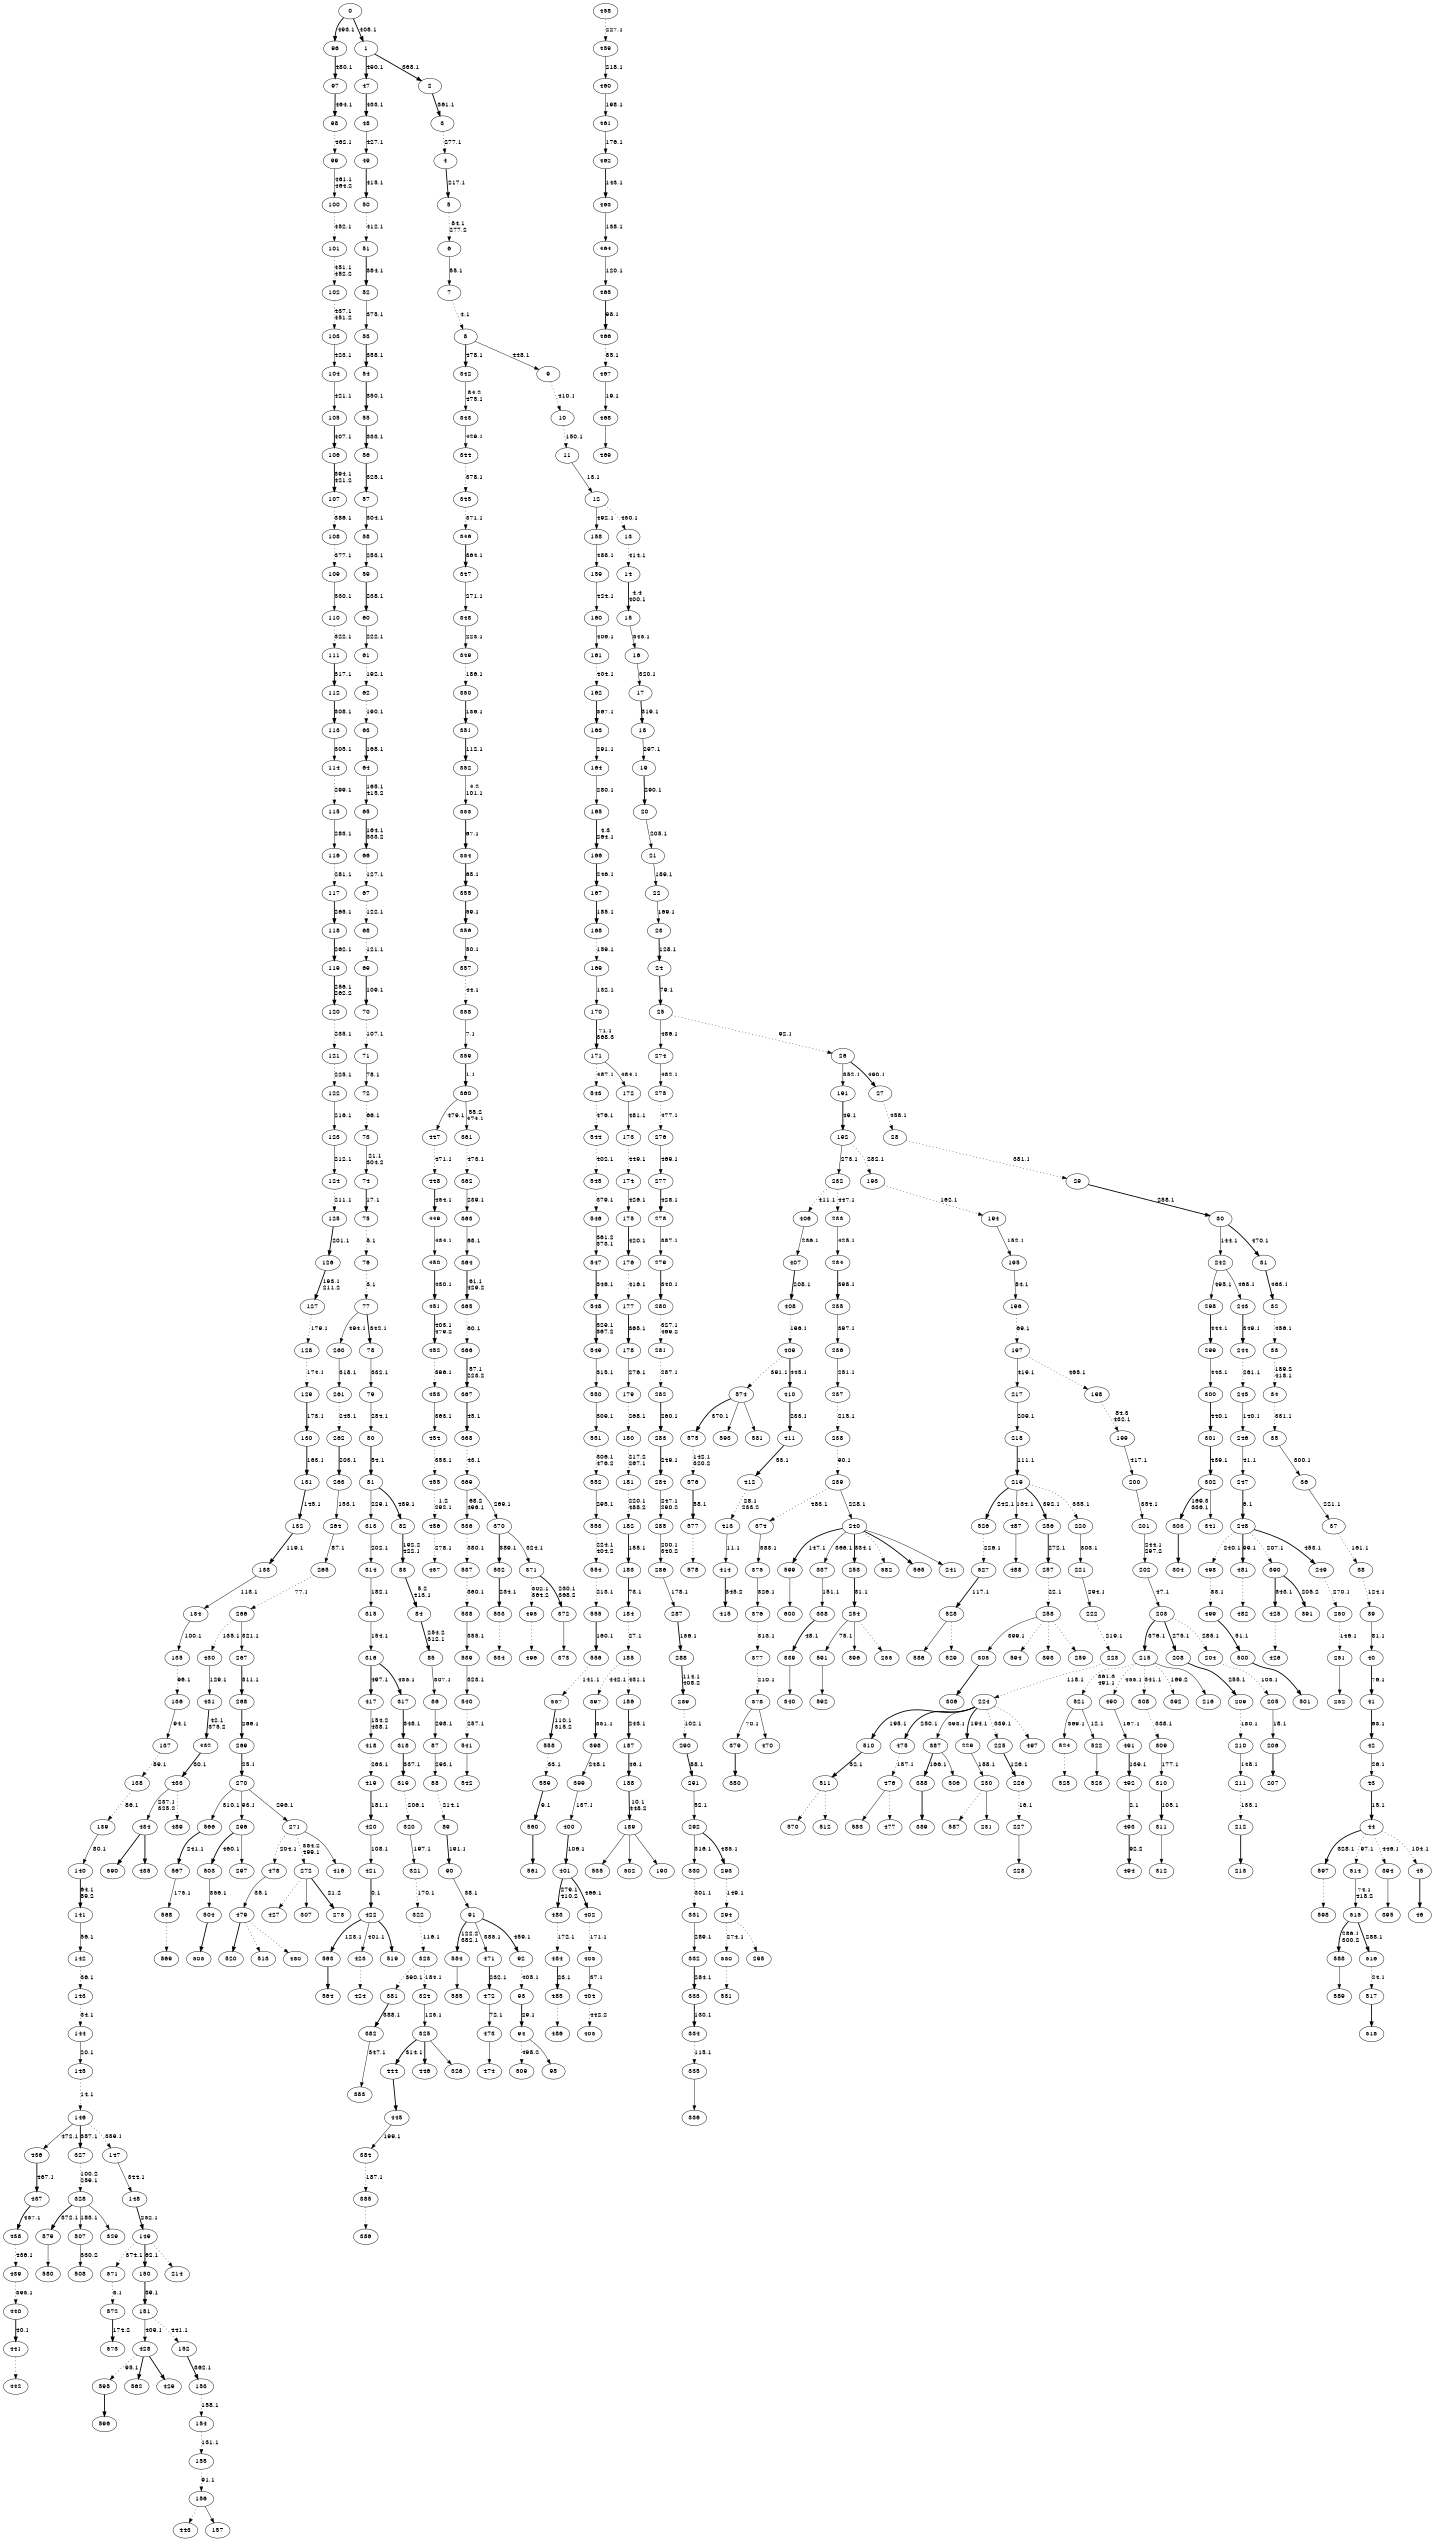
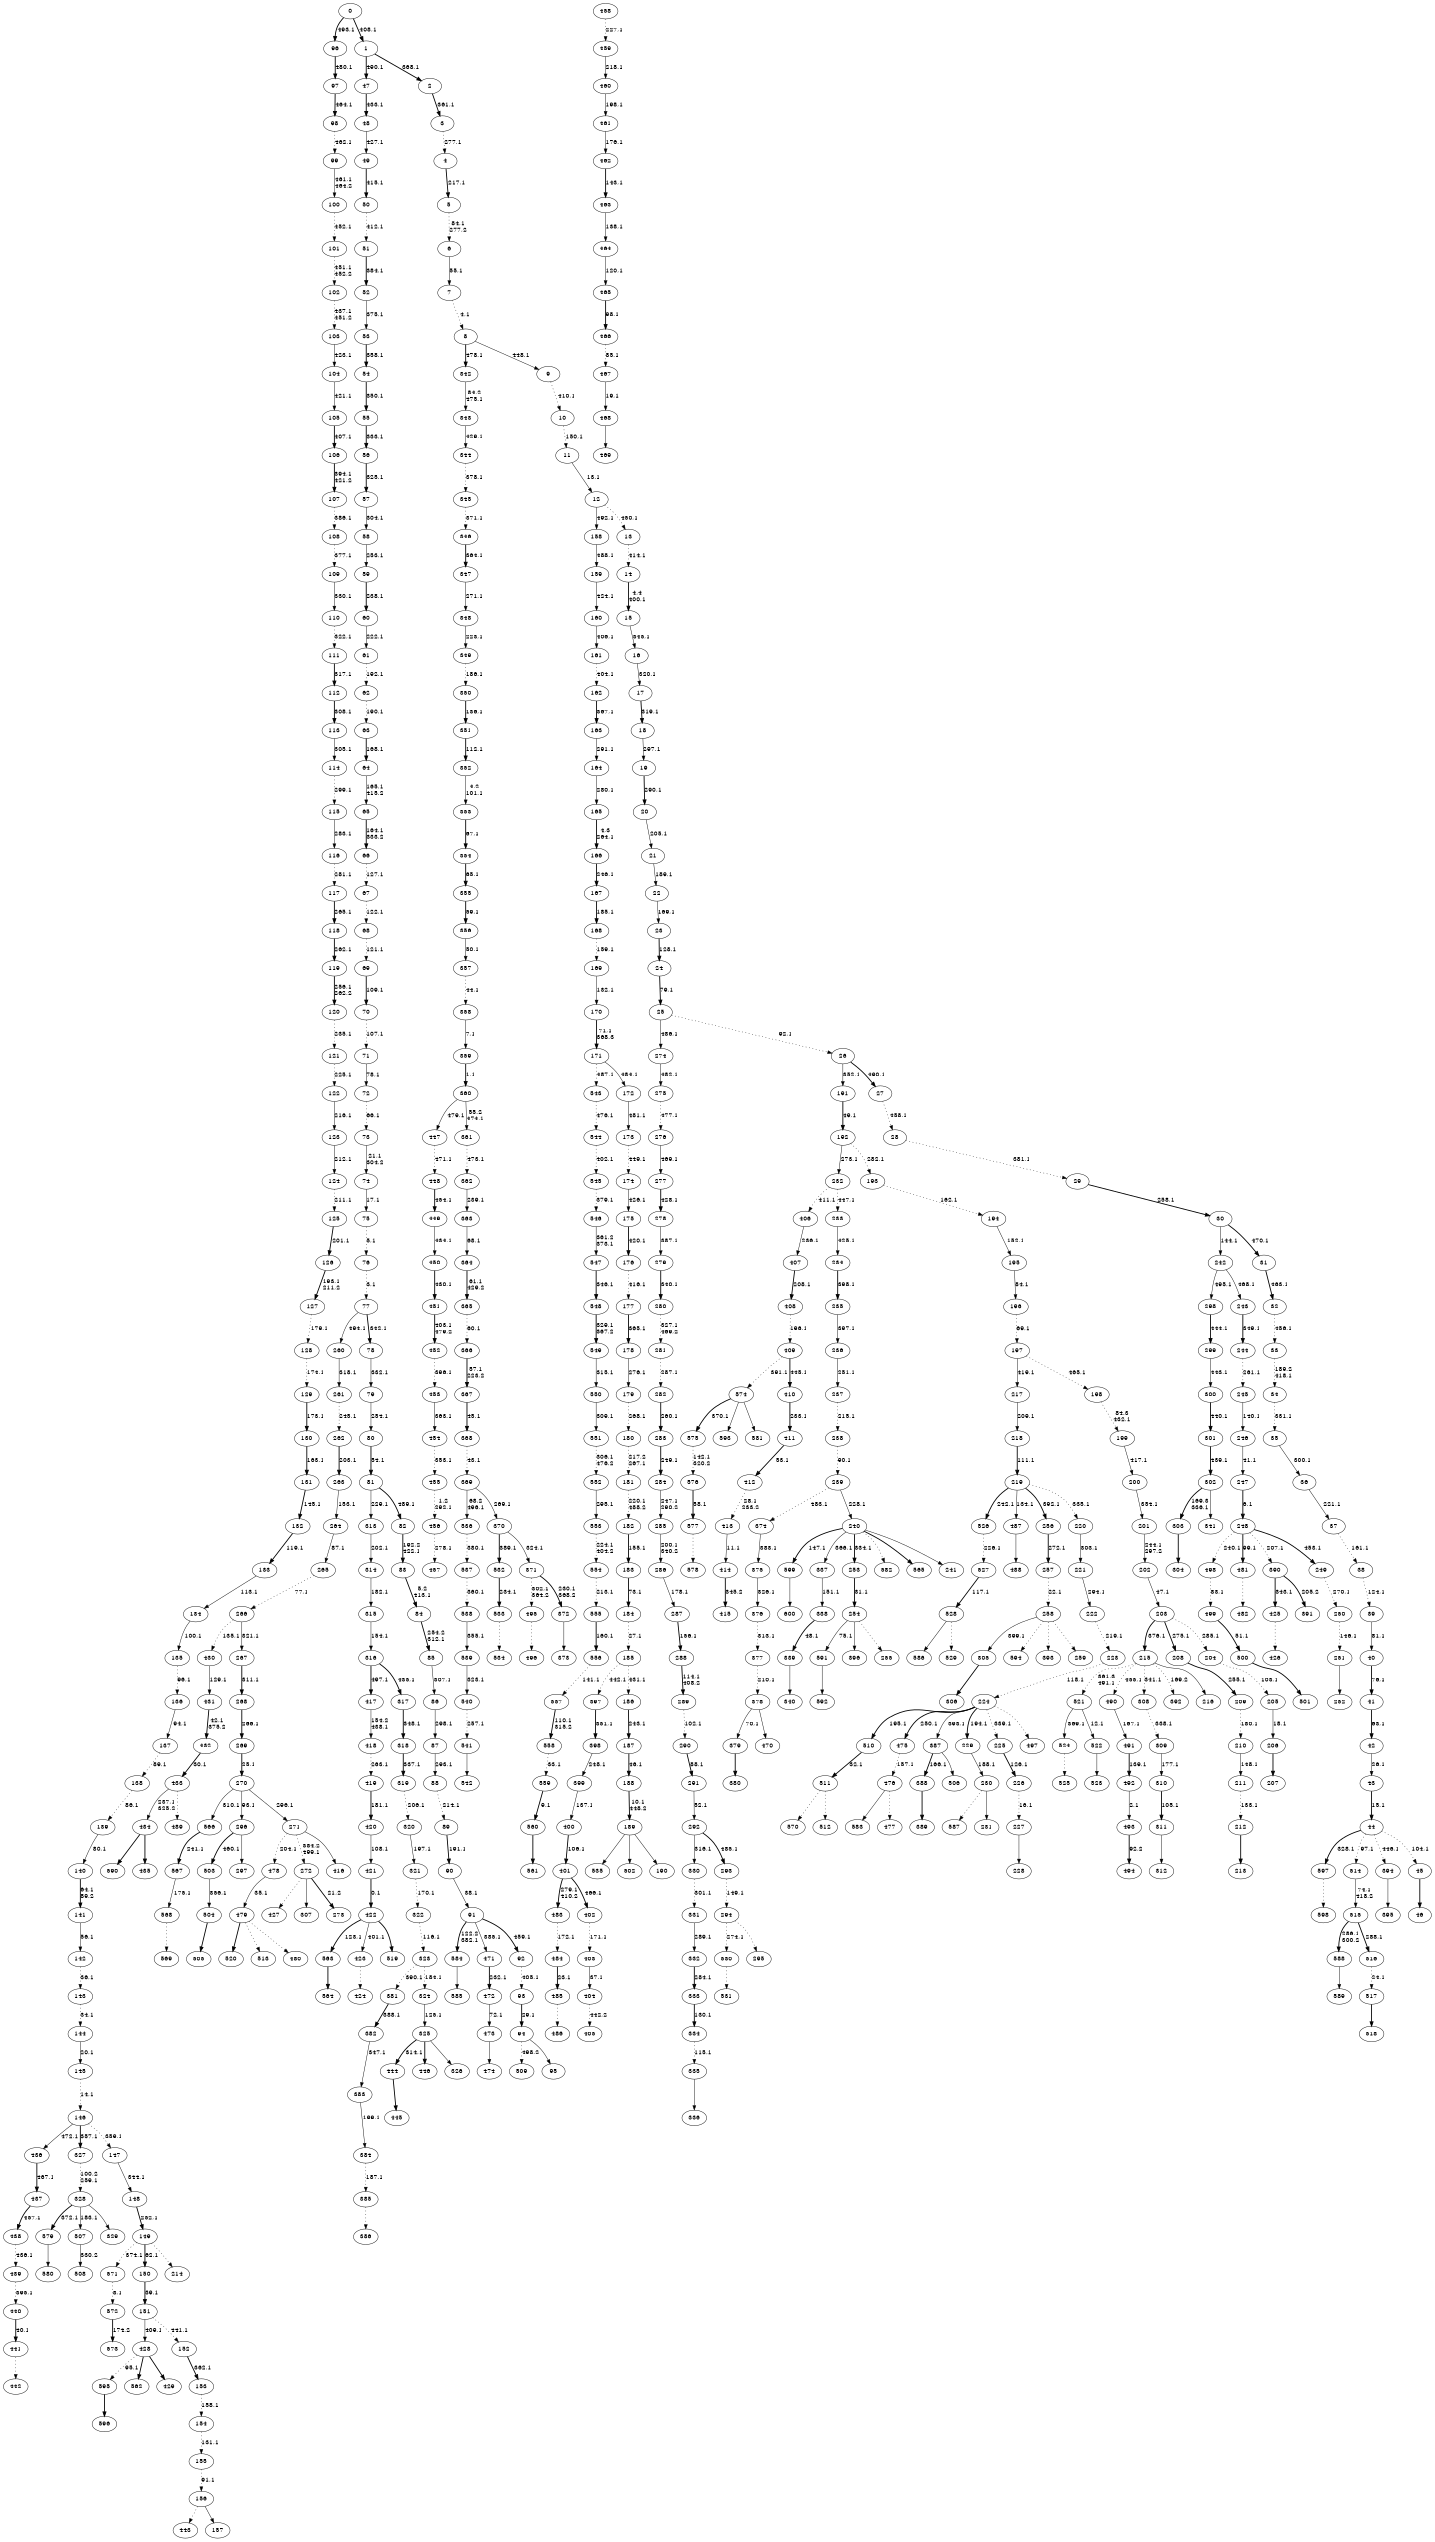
(366, 1198) -> (366, 1198)
(383, 2135) -> (363, 2123)
